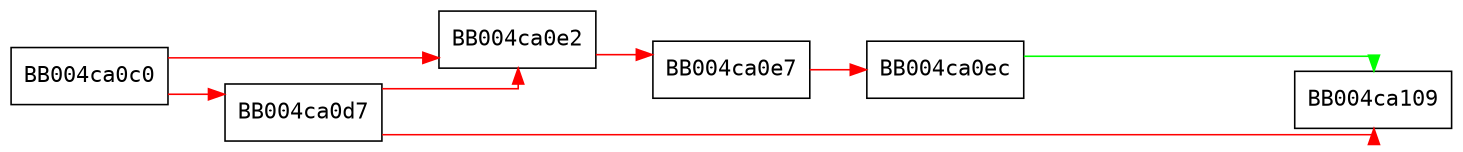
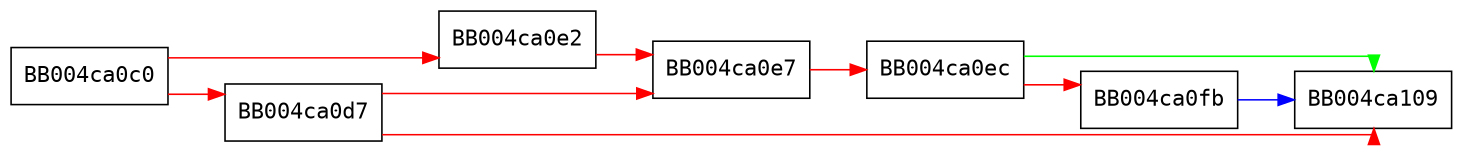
(453, 89) -> (509, 93)
none -> (1159, 100)
